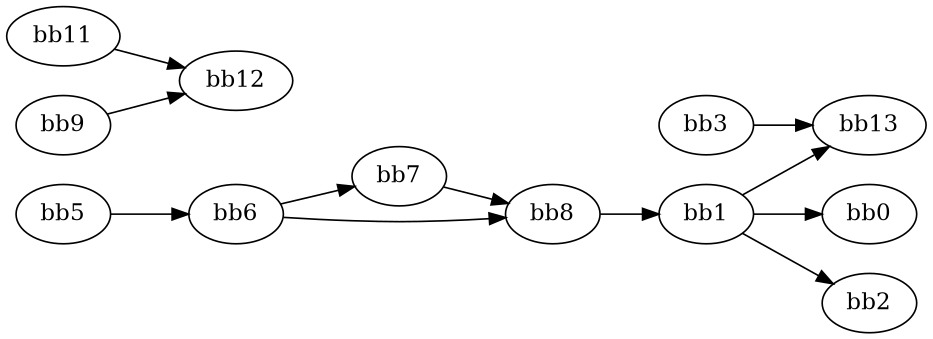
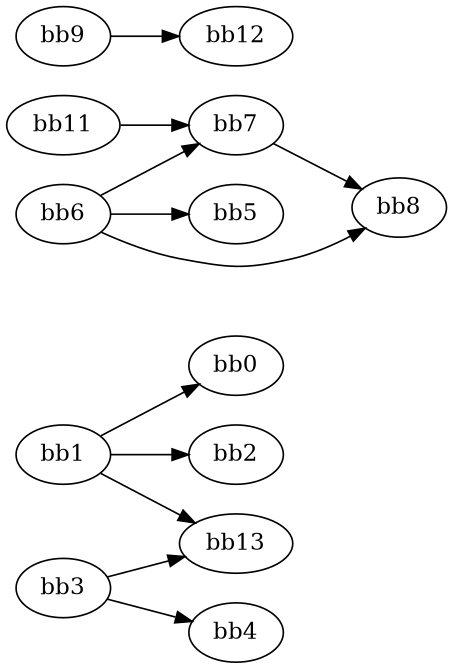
(141, 56) -> (146, 125)
(141, 214) -> (141, 214)
(621, 214) -> none
none -> (236, 633)
